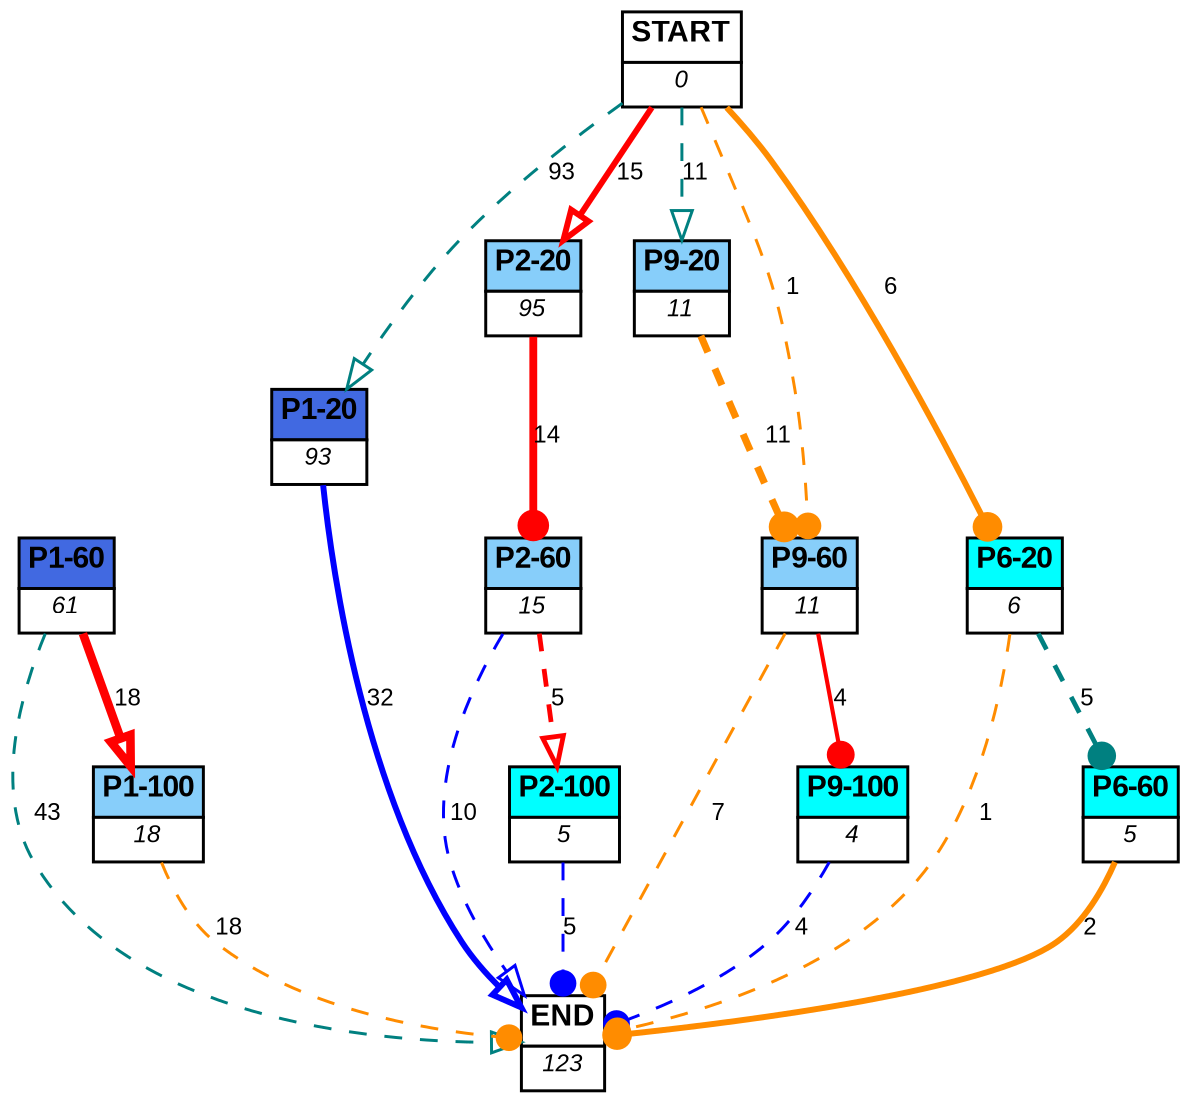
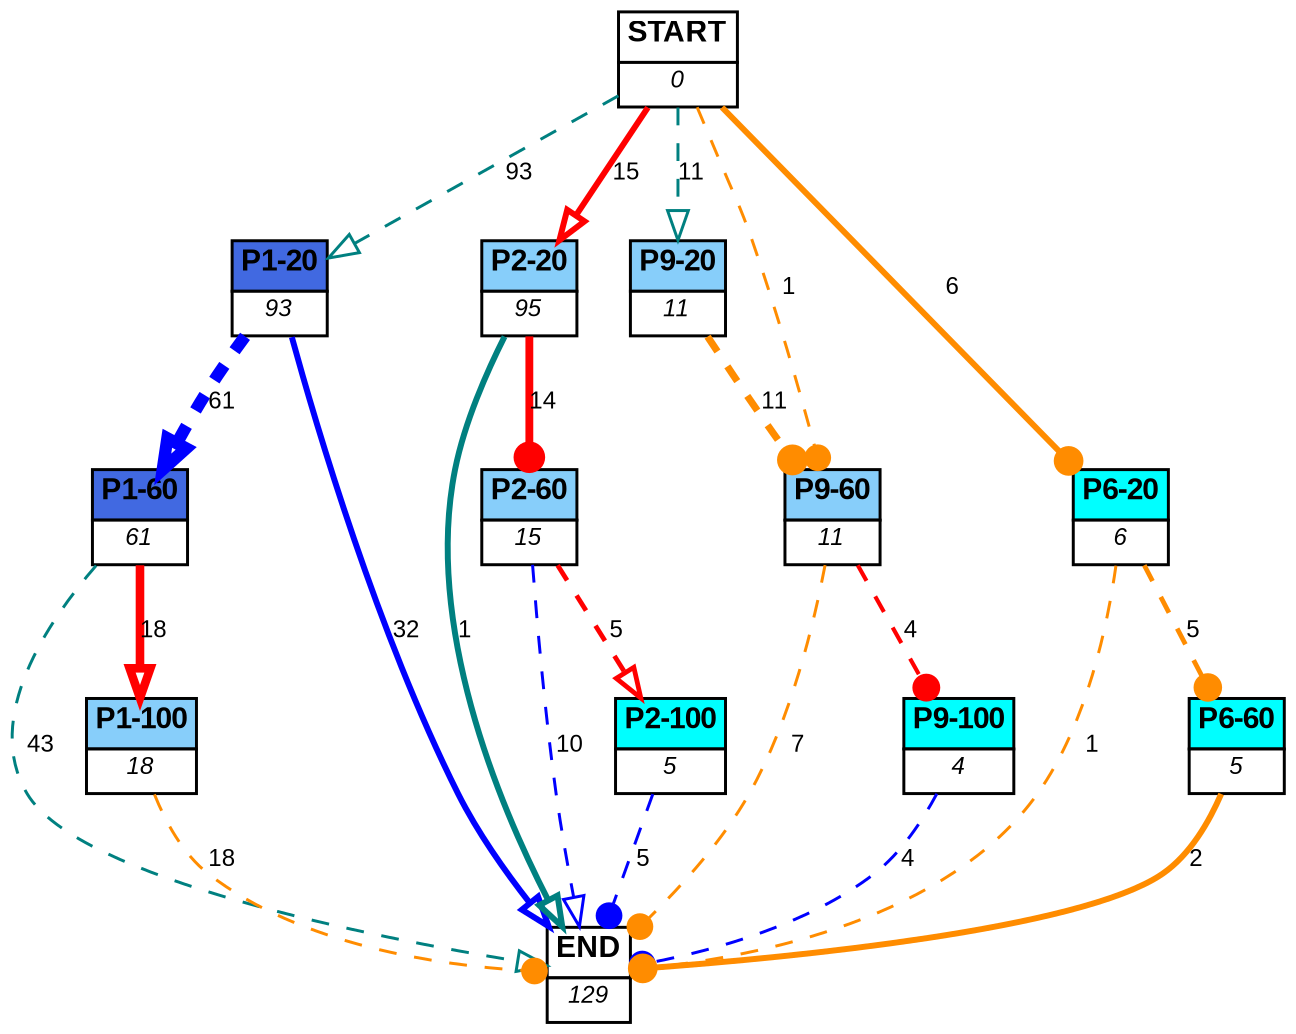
none -> (209, 388)
none -> (454, 621)
(828, 688) -> (889, 621)
(1067, 689) -> (1173, 621)
(563, 1064) -> (589, 996)
